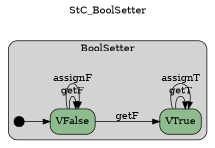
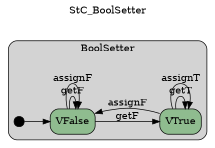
none -> (131, 108)
